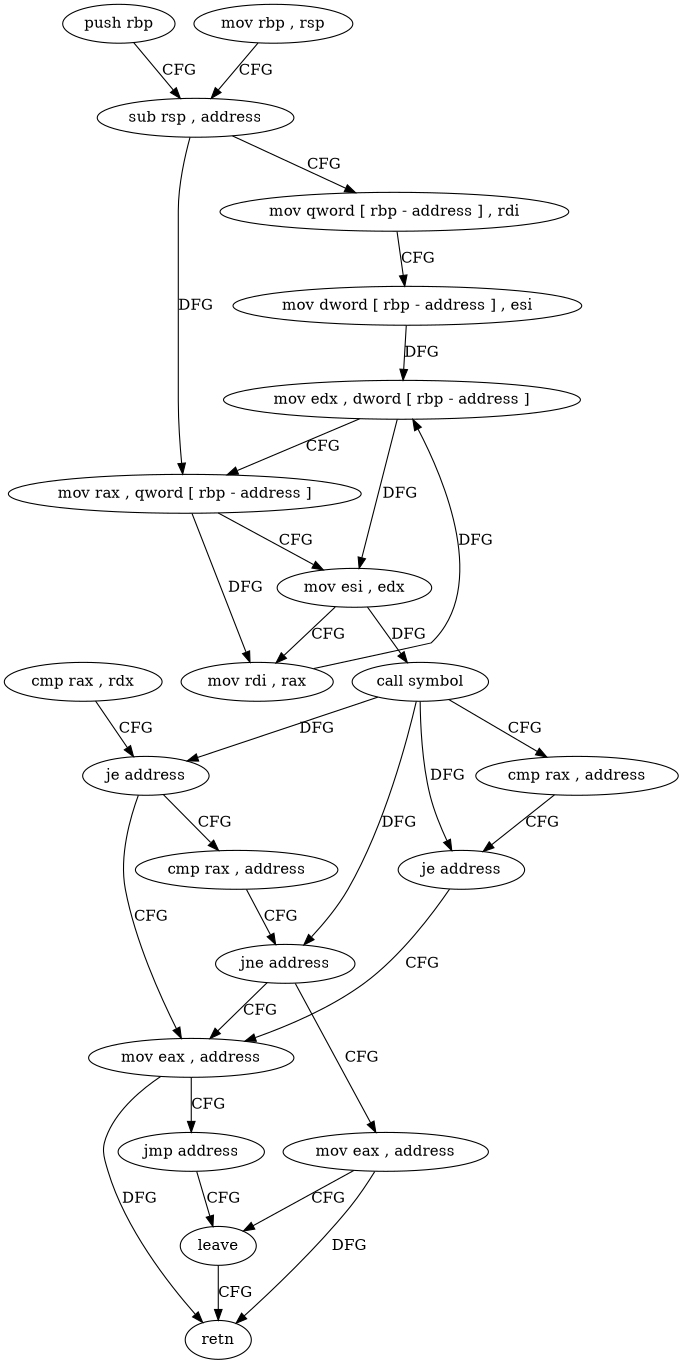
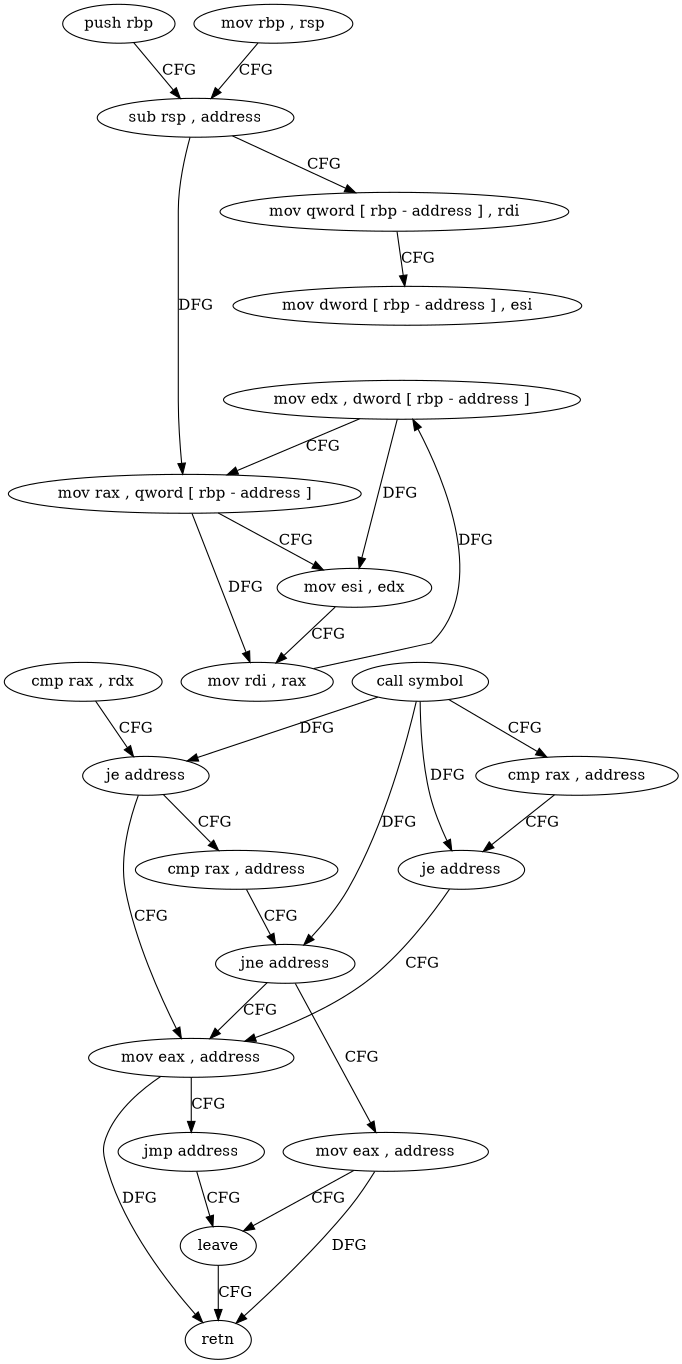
(405, 347) -> none
(384, 630) -> none
